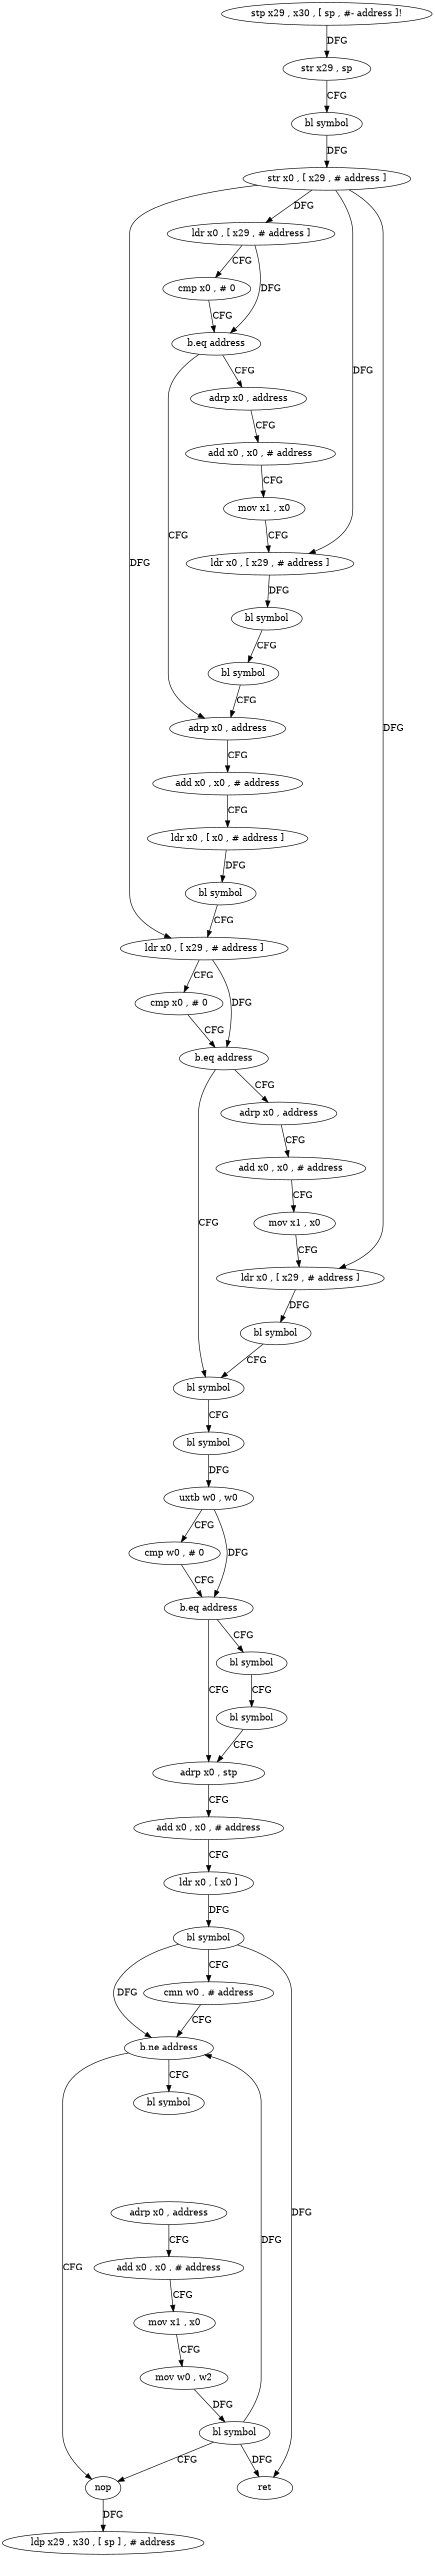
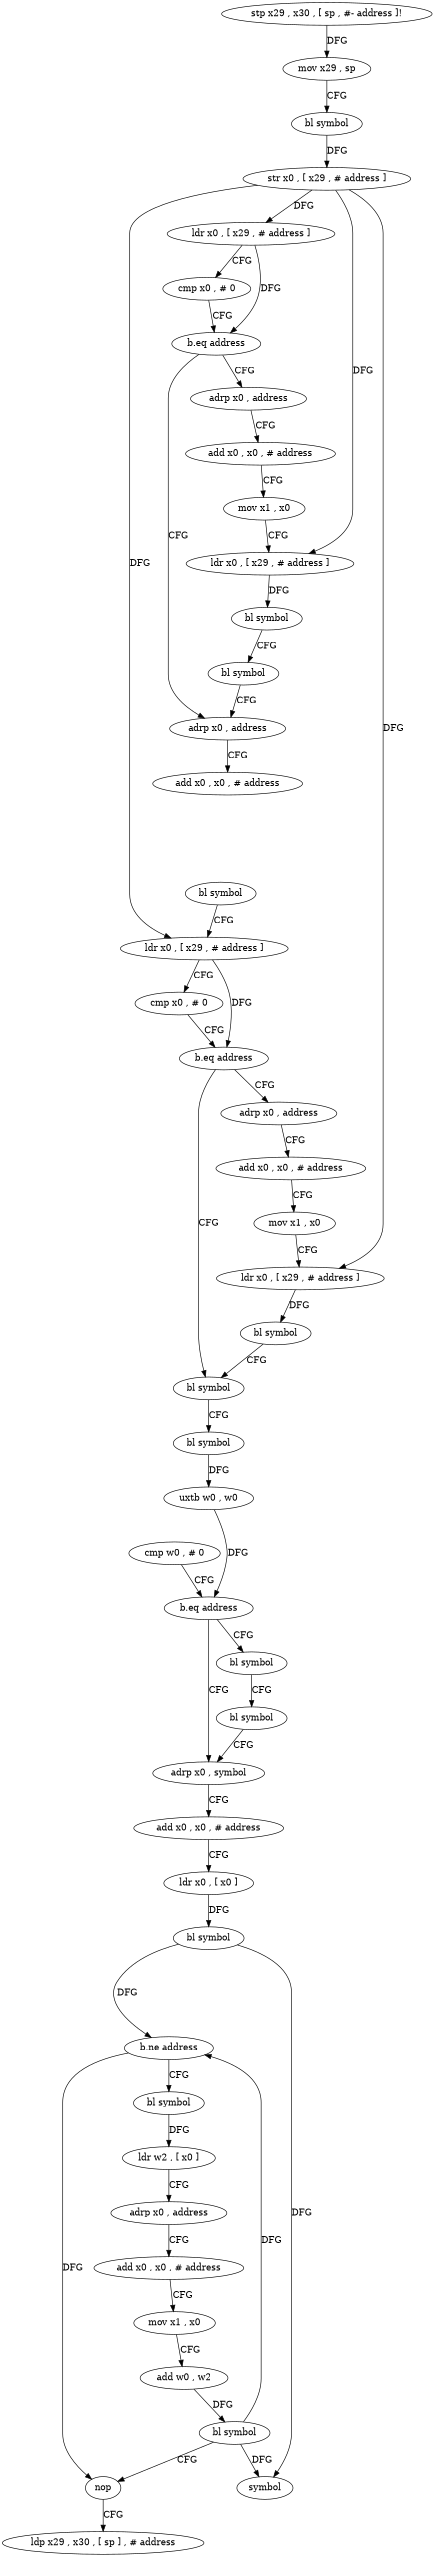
(327, 69) -> (327, 69)
(228, 839) -> none
(193, 1523) -> none
(209, 1773) -> (209, 1773)
(209, 1993) -> none
none -> (169, 2158)
(73, 2268) -> (73, 2268)
(184, 2378) -> (184, 2378)
(265, 2488) -> (265, 2488)
(113, 2515) -> (113, 2515)
